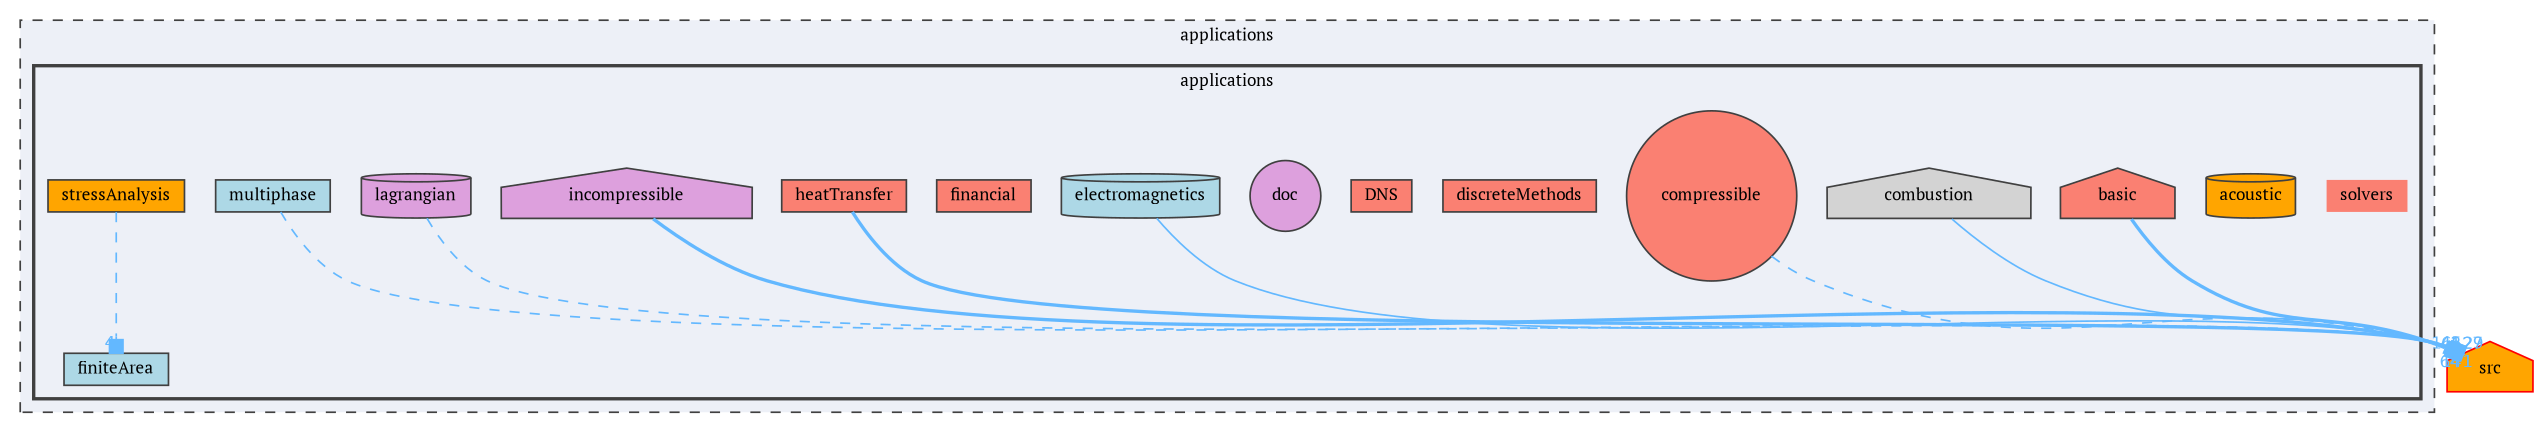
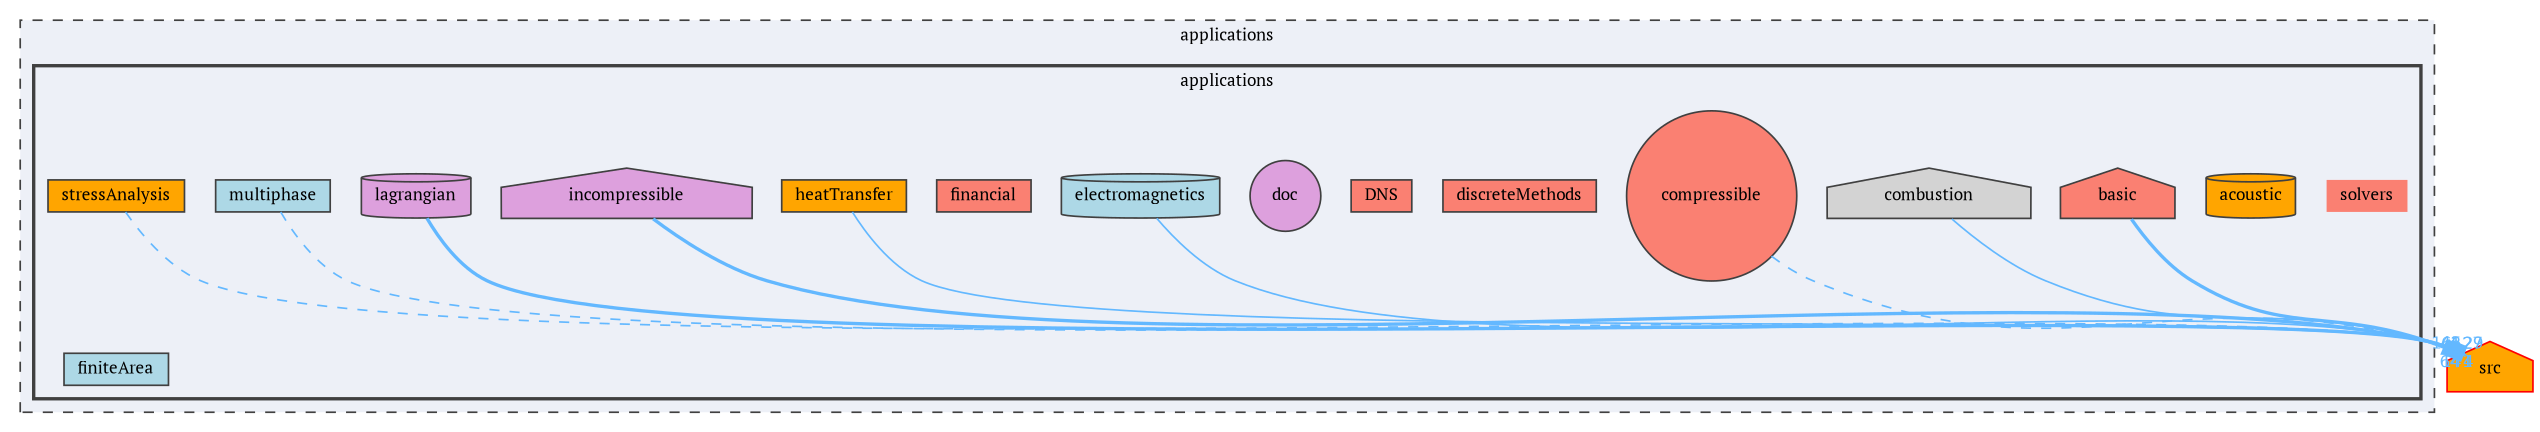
(844, 196) -> (844, 196)
(116, 274) -> (1271, 328)
(2248, 307) -> (2248, 307)
(1634, 323) -> (1634, 323)
(1422, 329) -> (1422, 329)
